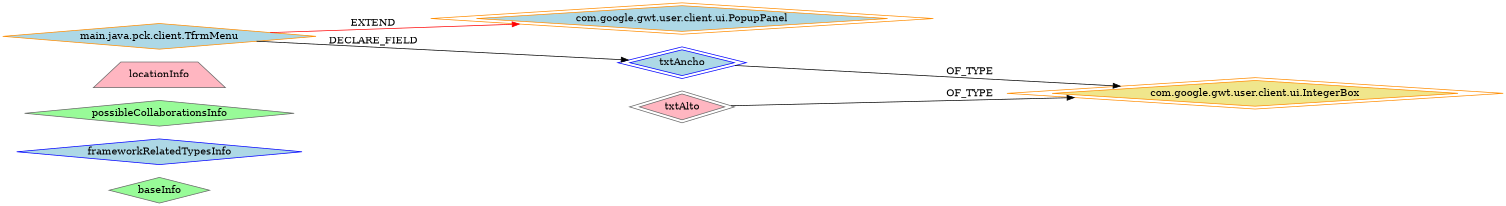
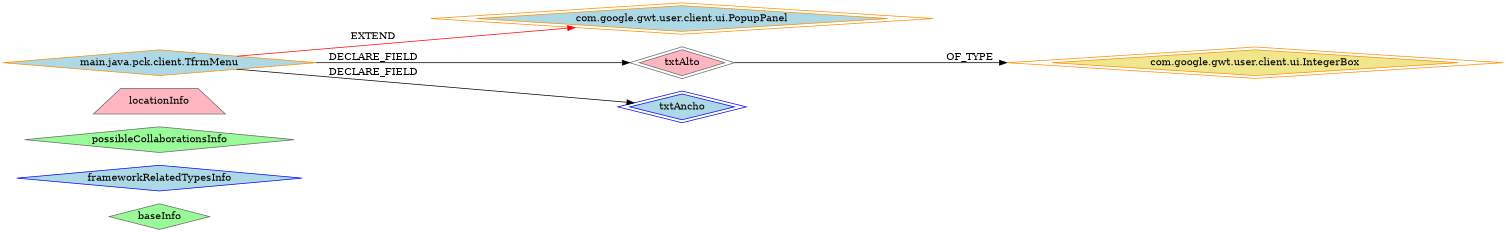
none -> (469, 63)
(924, 76) -> none
